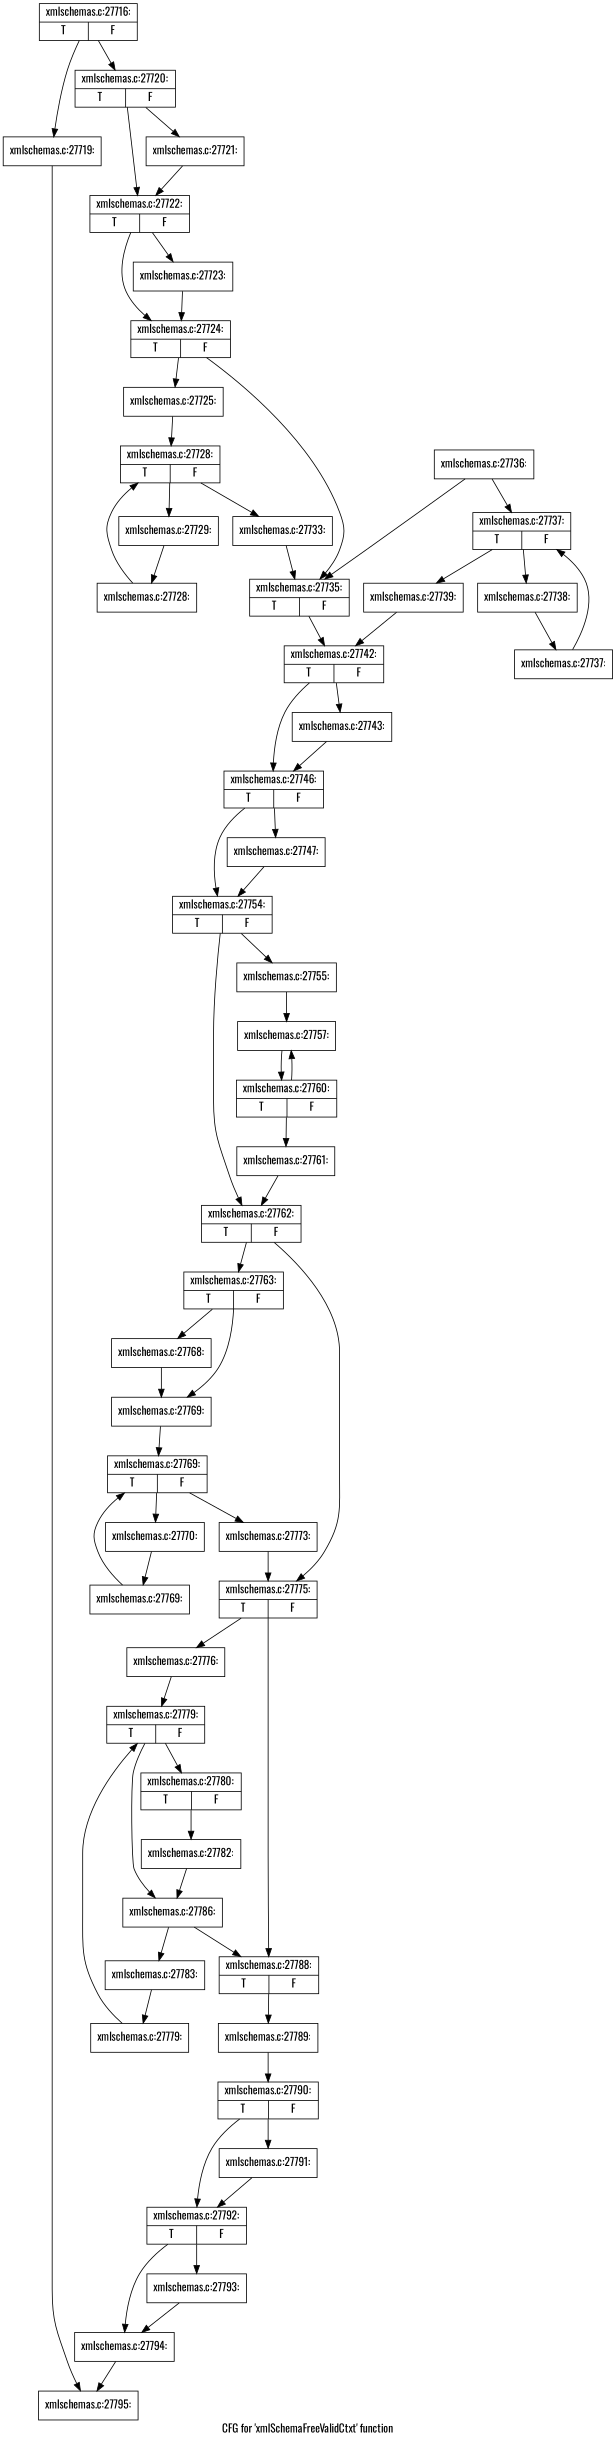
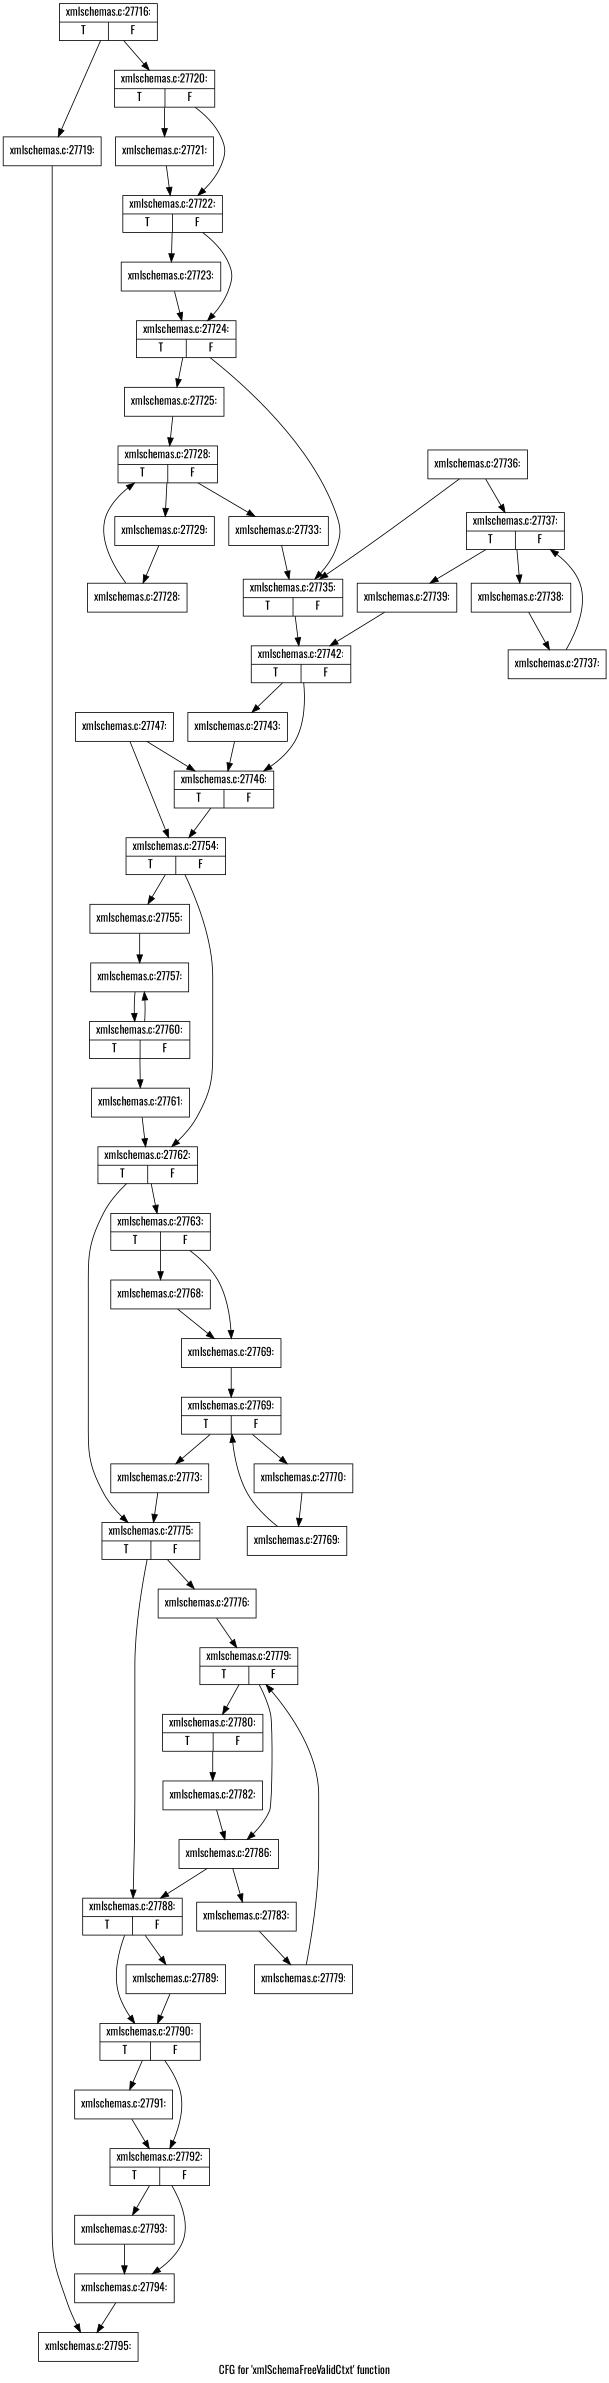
(275, 819) -> (167, 754)
none -> (116, 1977)
